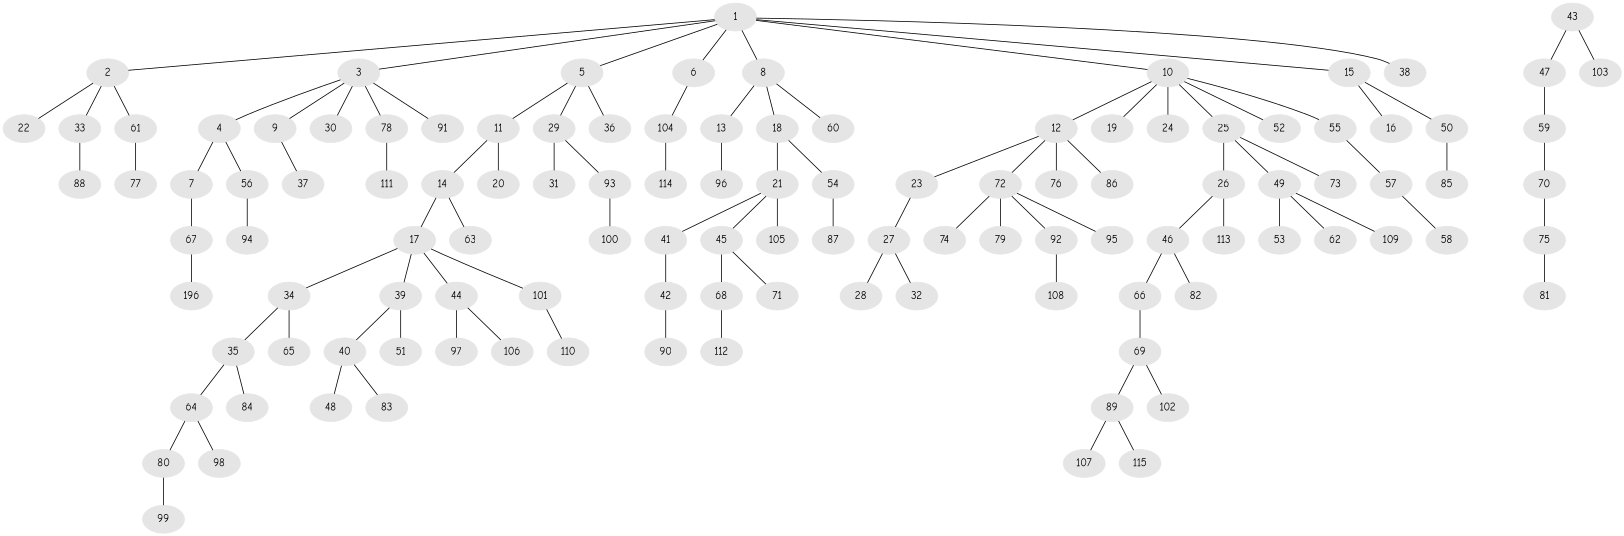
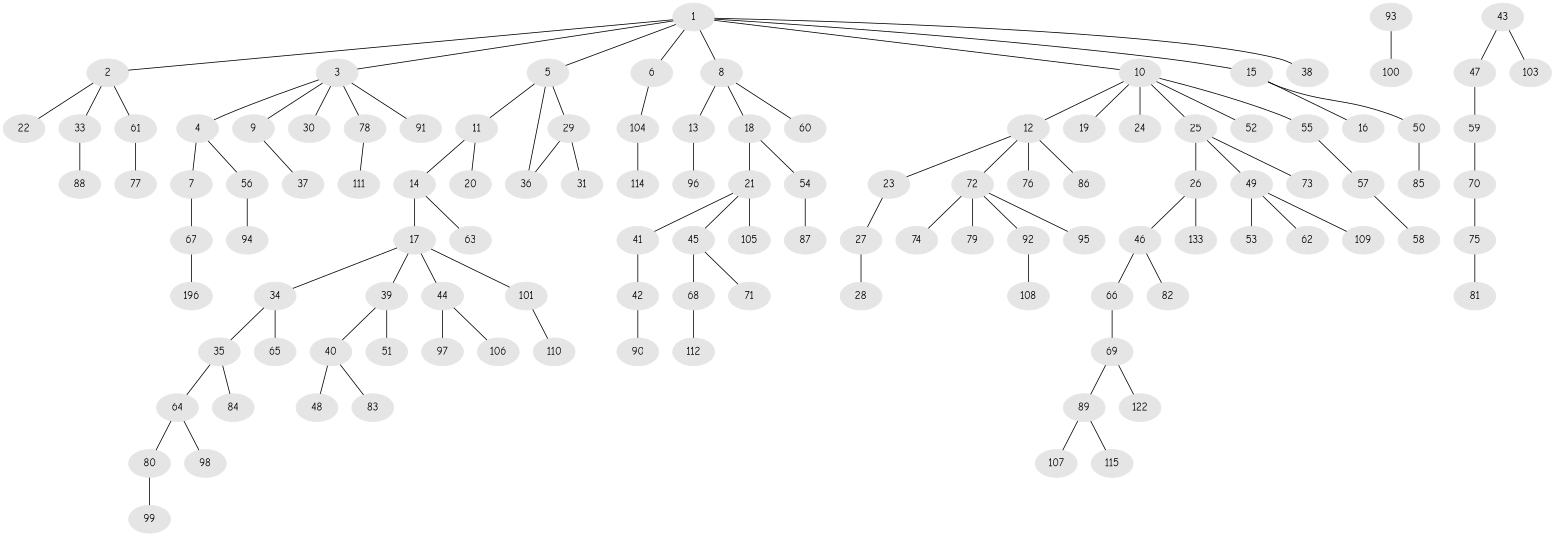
(582, 156) -> (548, 157)
(1224, 240) -> (1196, 240)
(917, 296) -> none
(1168, 408) -> (1140, 408)
